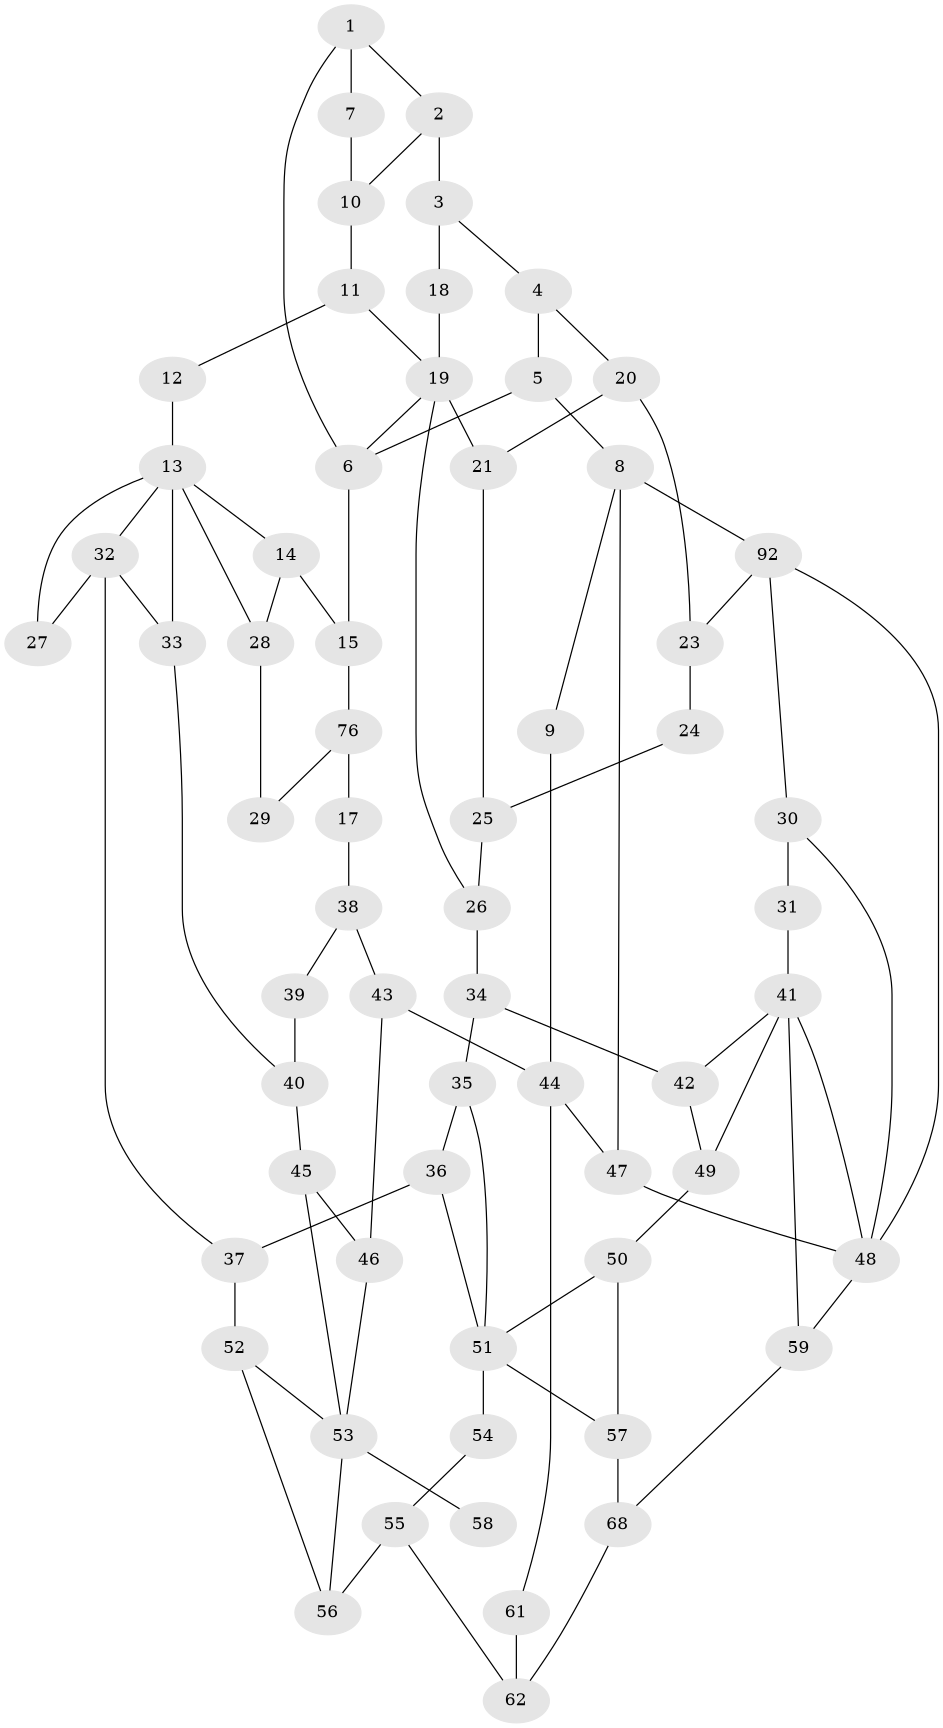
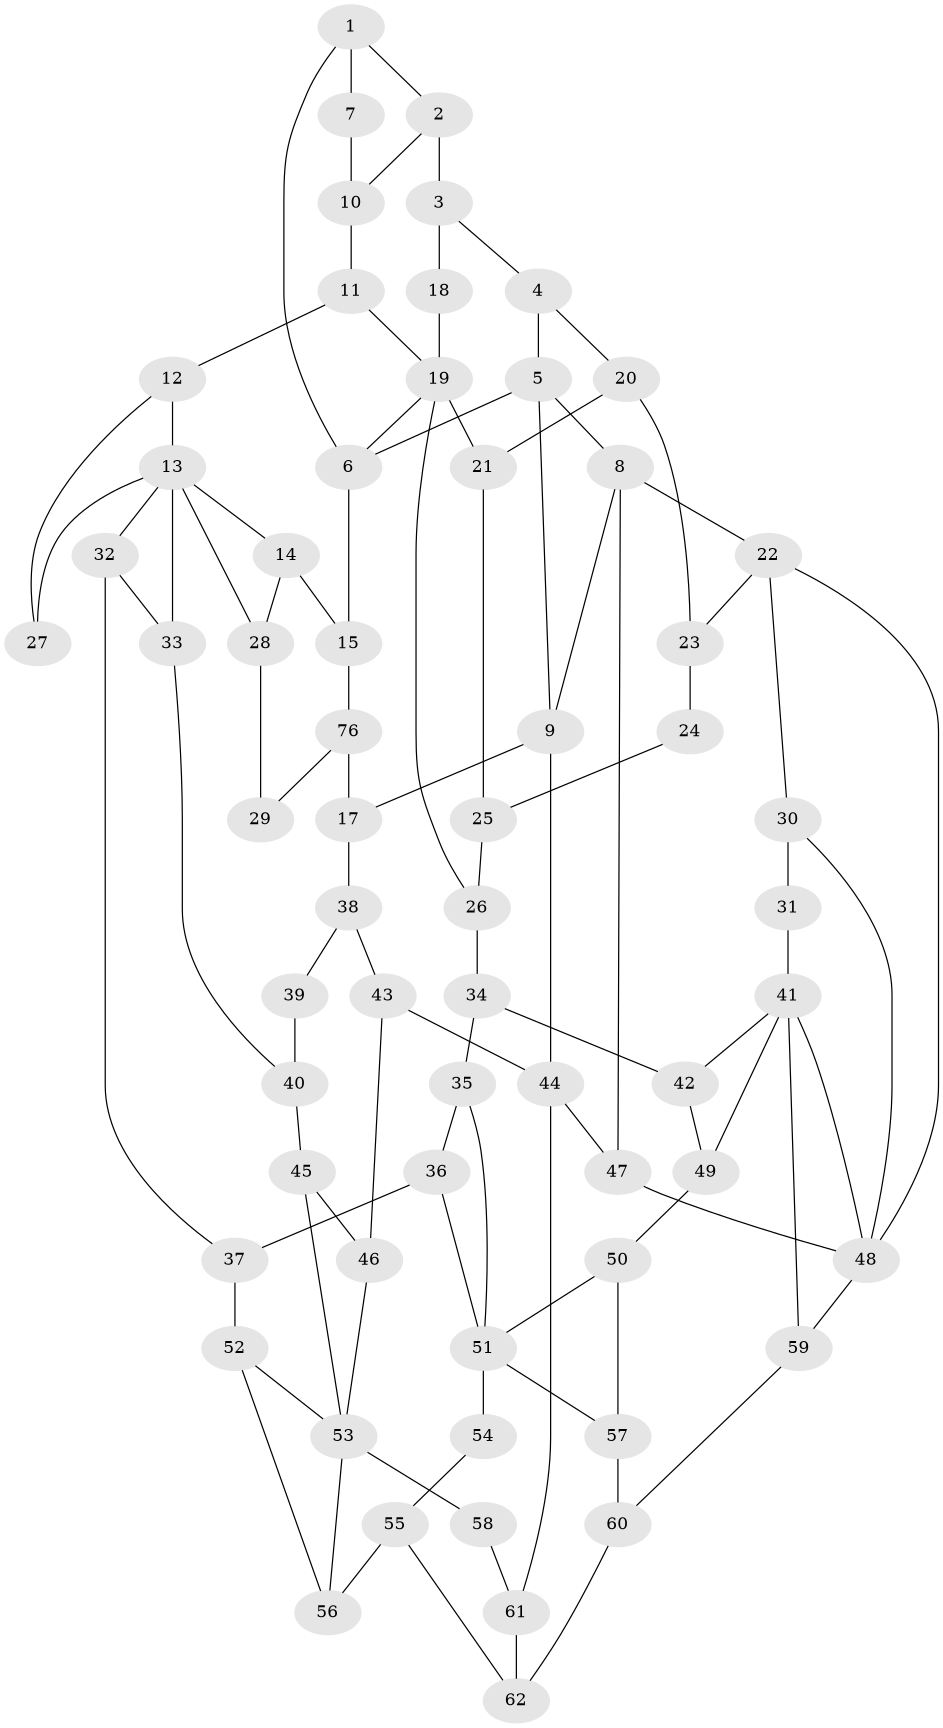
none -> (545, 555)
(768, 556) -> (768, 556)
(72, 600) -> (60, 494)
none -> (450, 776)
(618, 1525) -> (618, 1525)
none -> (500, 1568)
